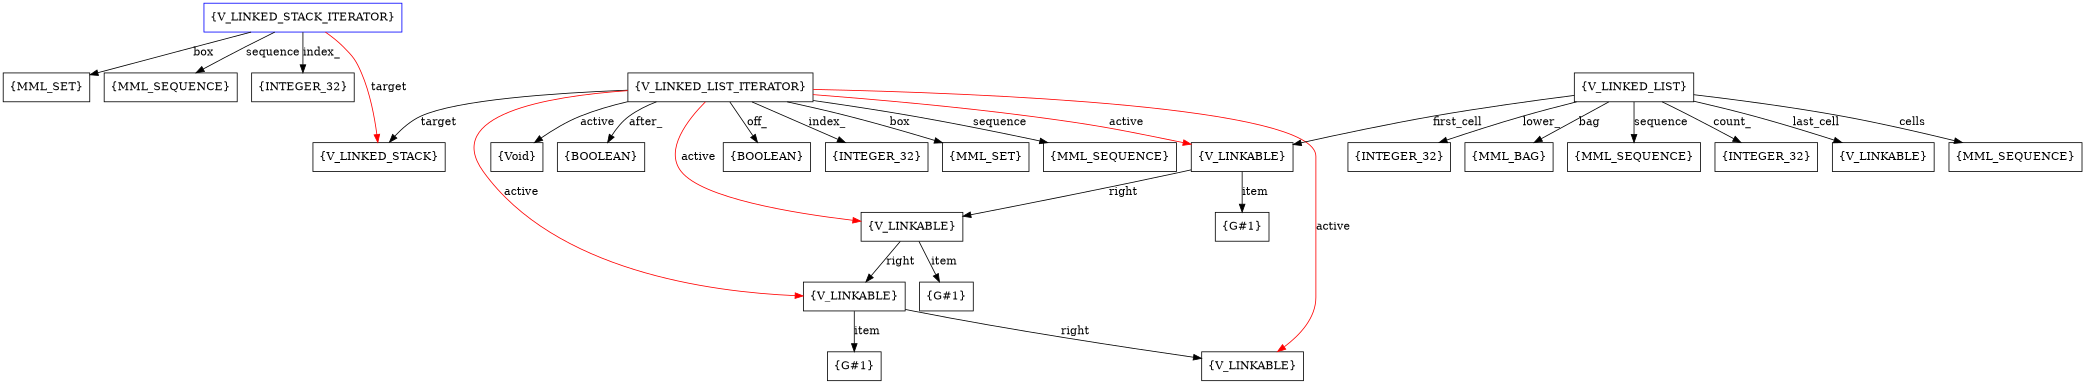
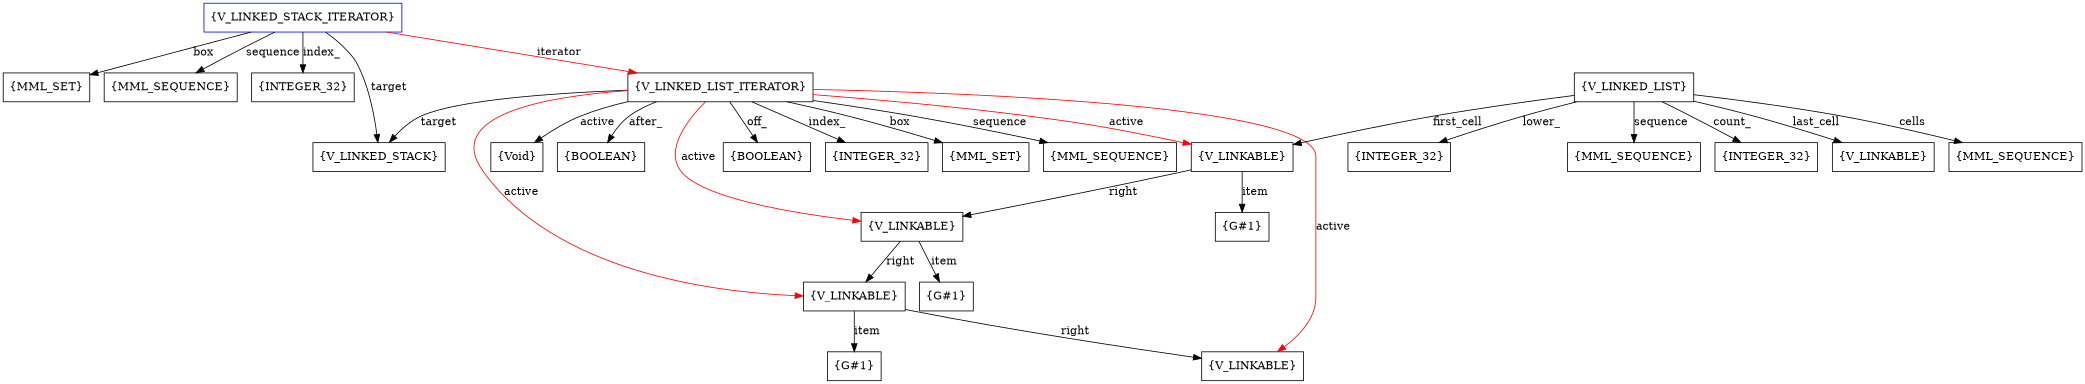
none -> (508, 52)
(363, 77) -> (363, 77)
(1509, 157) -> none
